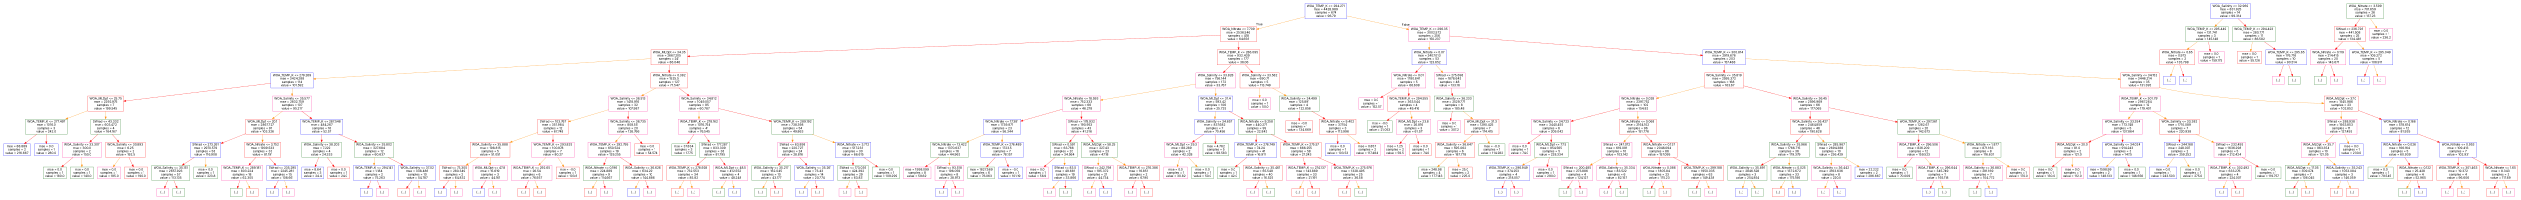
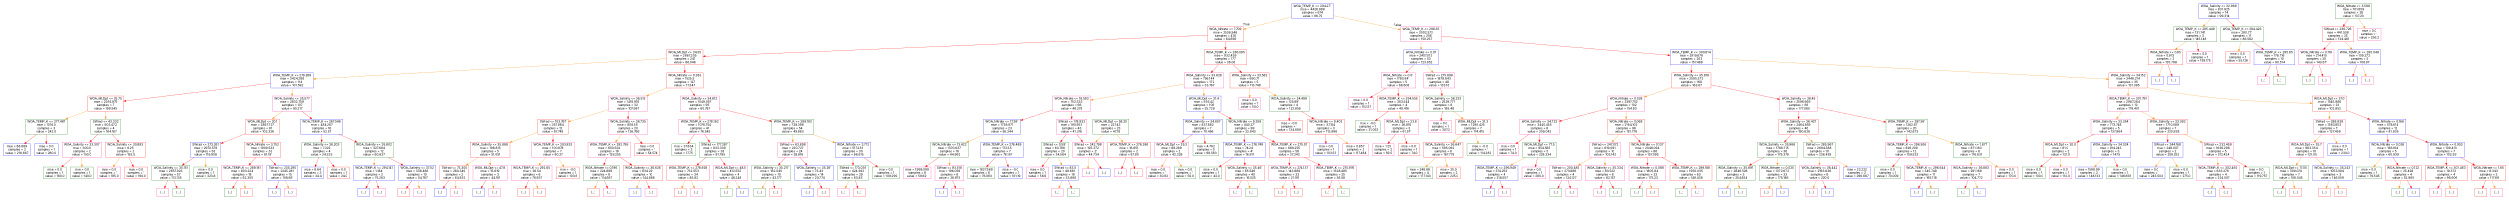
(1090, 137) -> (1079, 137)
